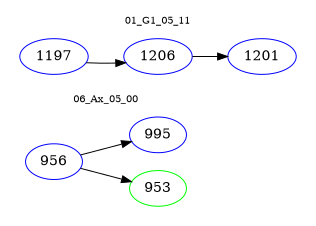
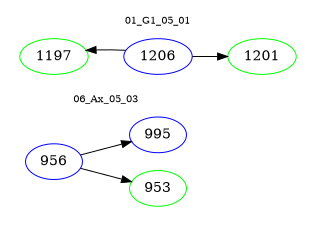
(158, 21) -> (158, 21)
(54, 57) -> (54, 57)
(262, 57) -> (262, 57)
(101, 63) -> (111, 50)
(106, 100) -> (106, 100)
